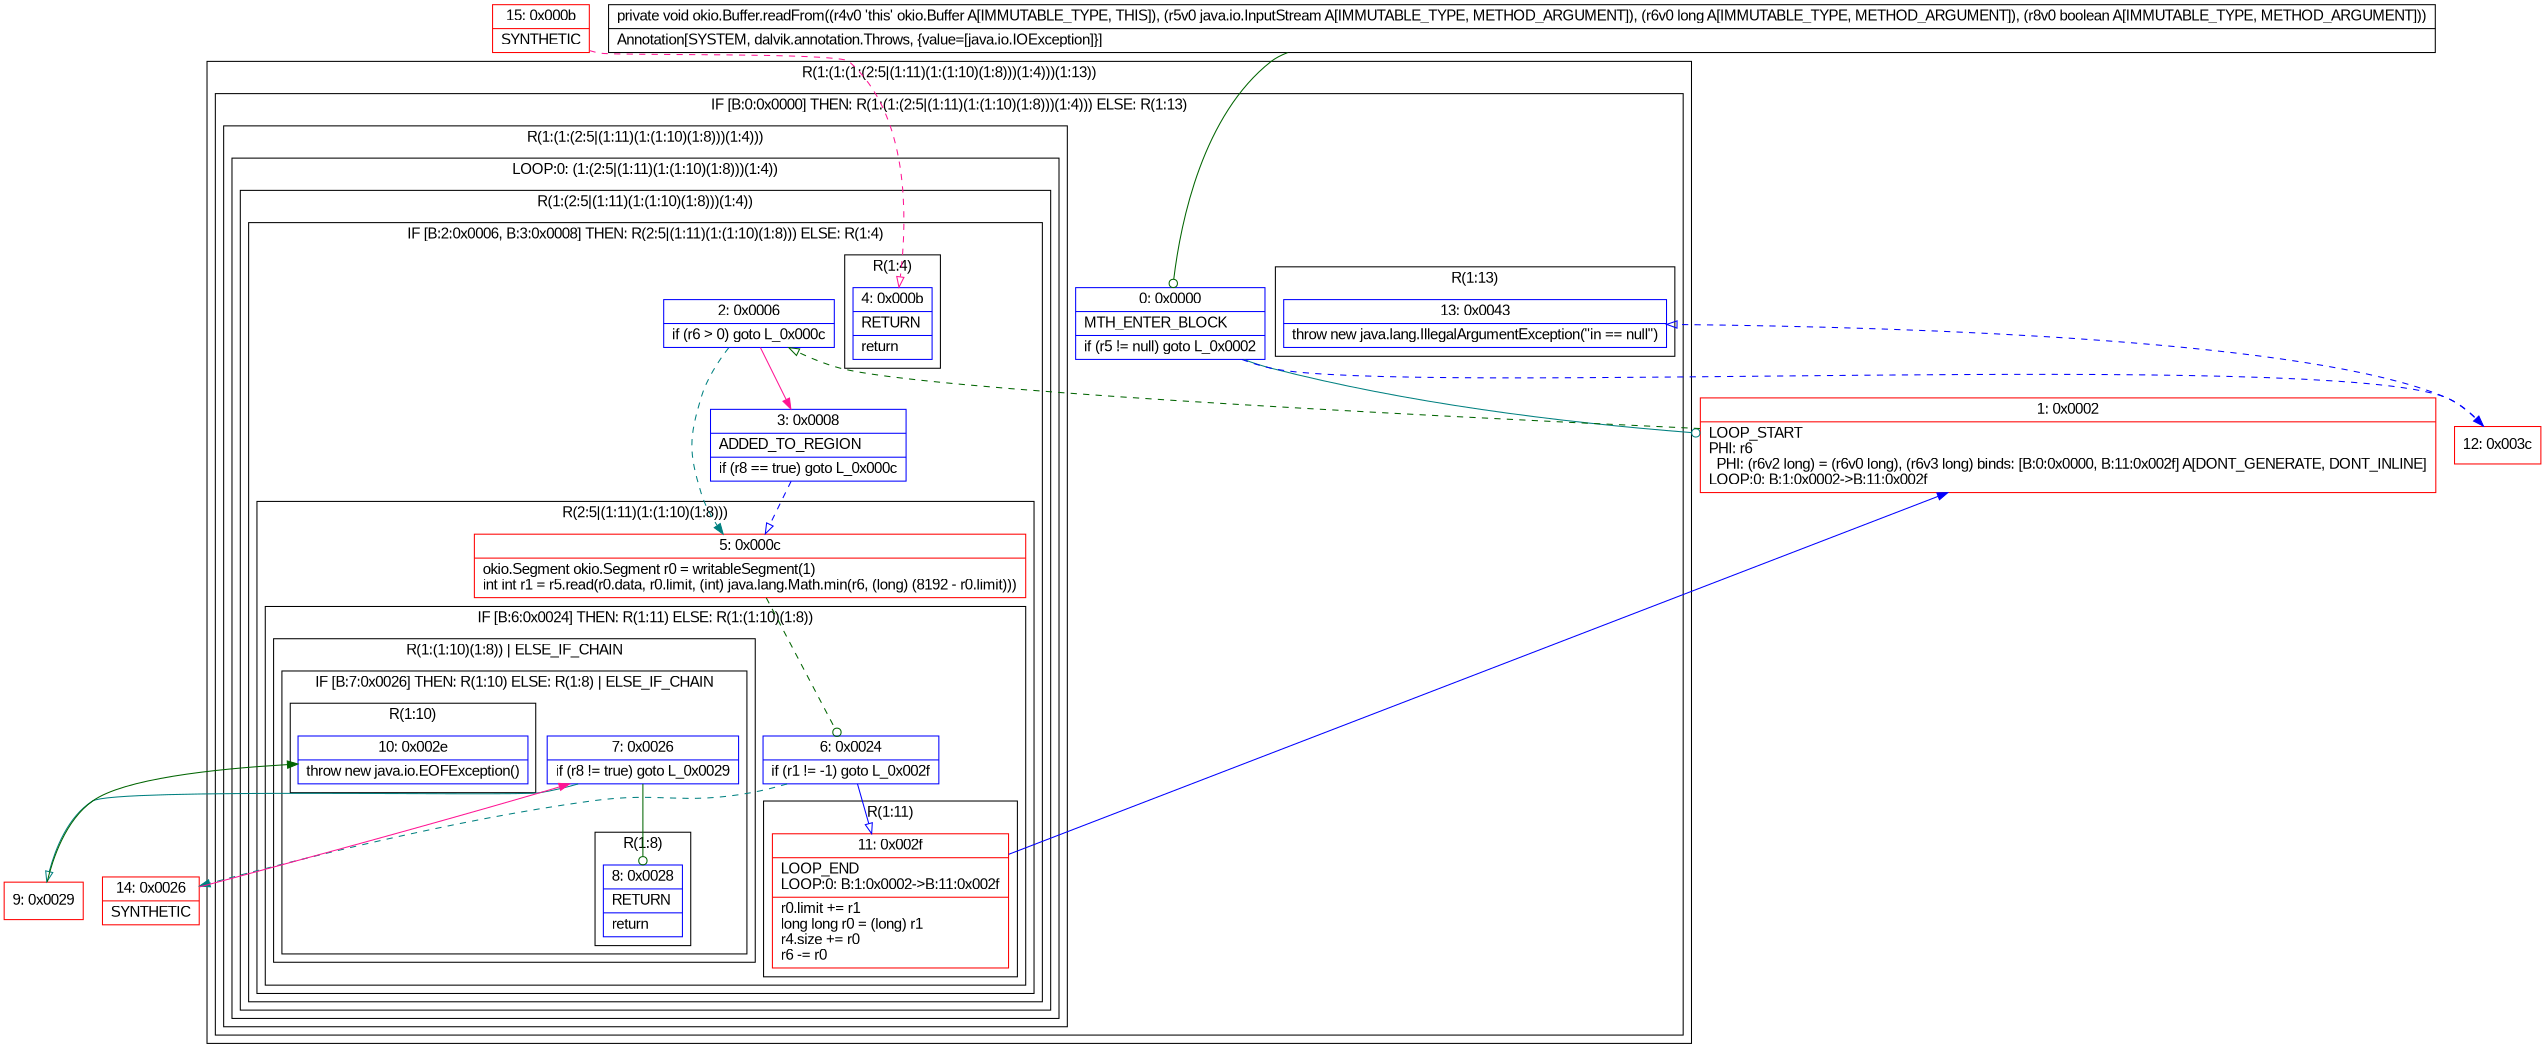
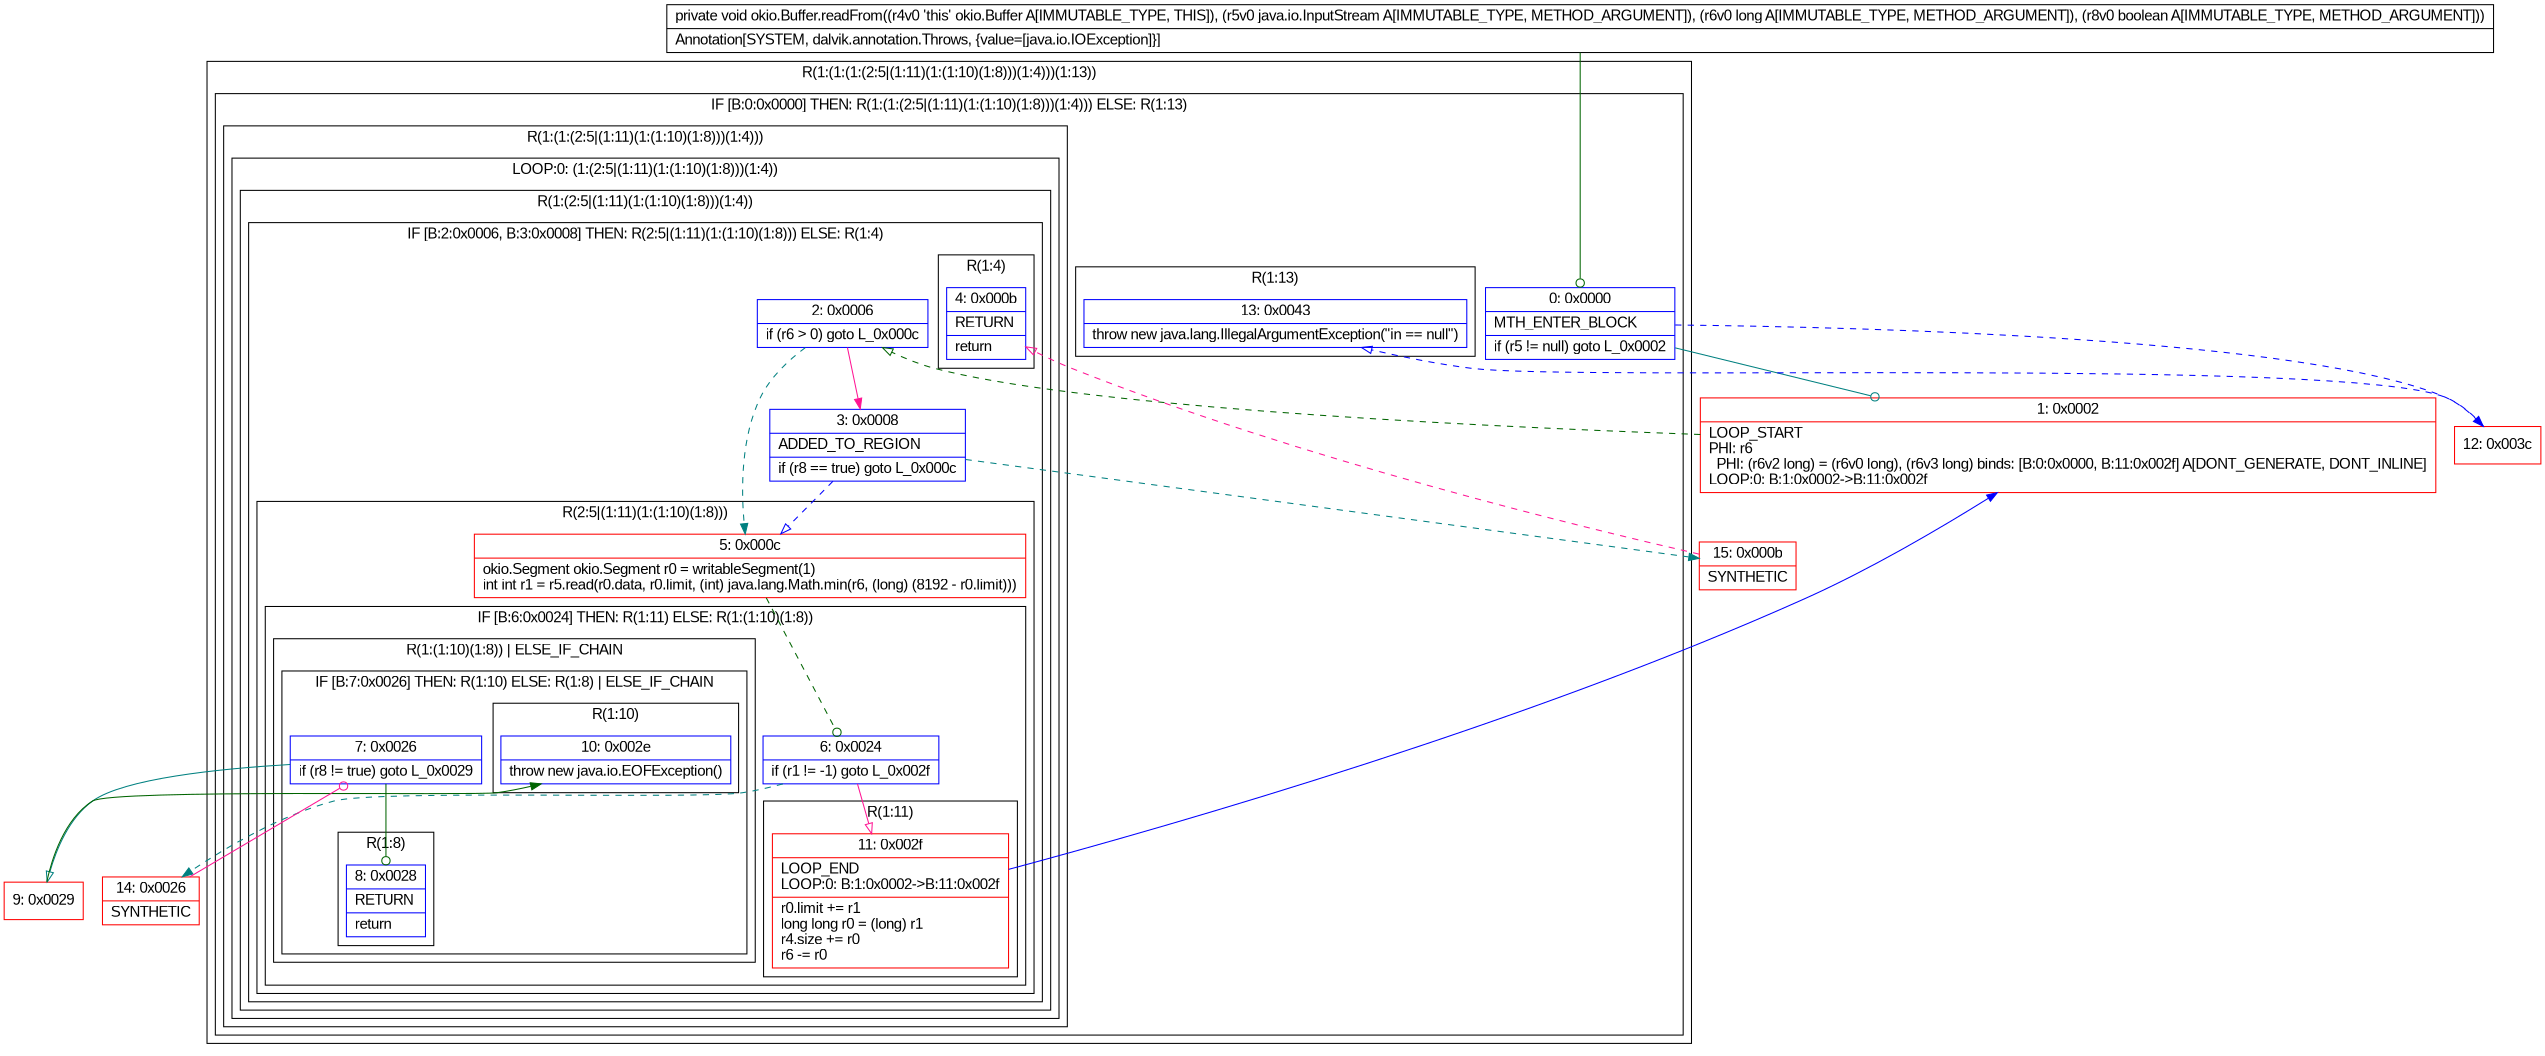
none -> (1327, 508)
(864, 808) -> (864, 808)
(443, 821) -> (265, 833)
